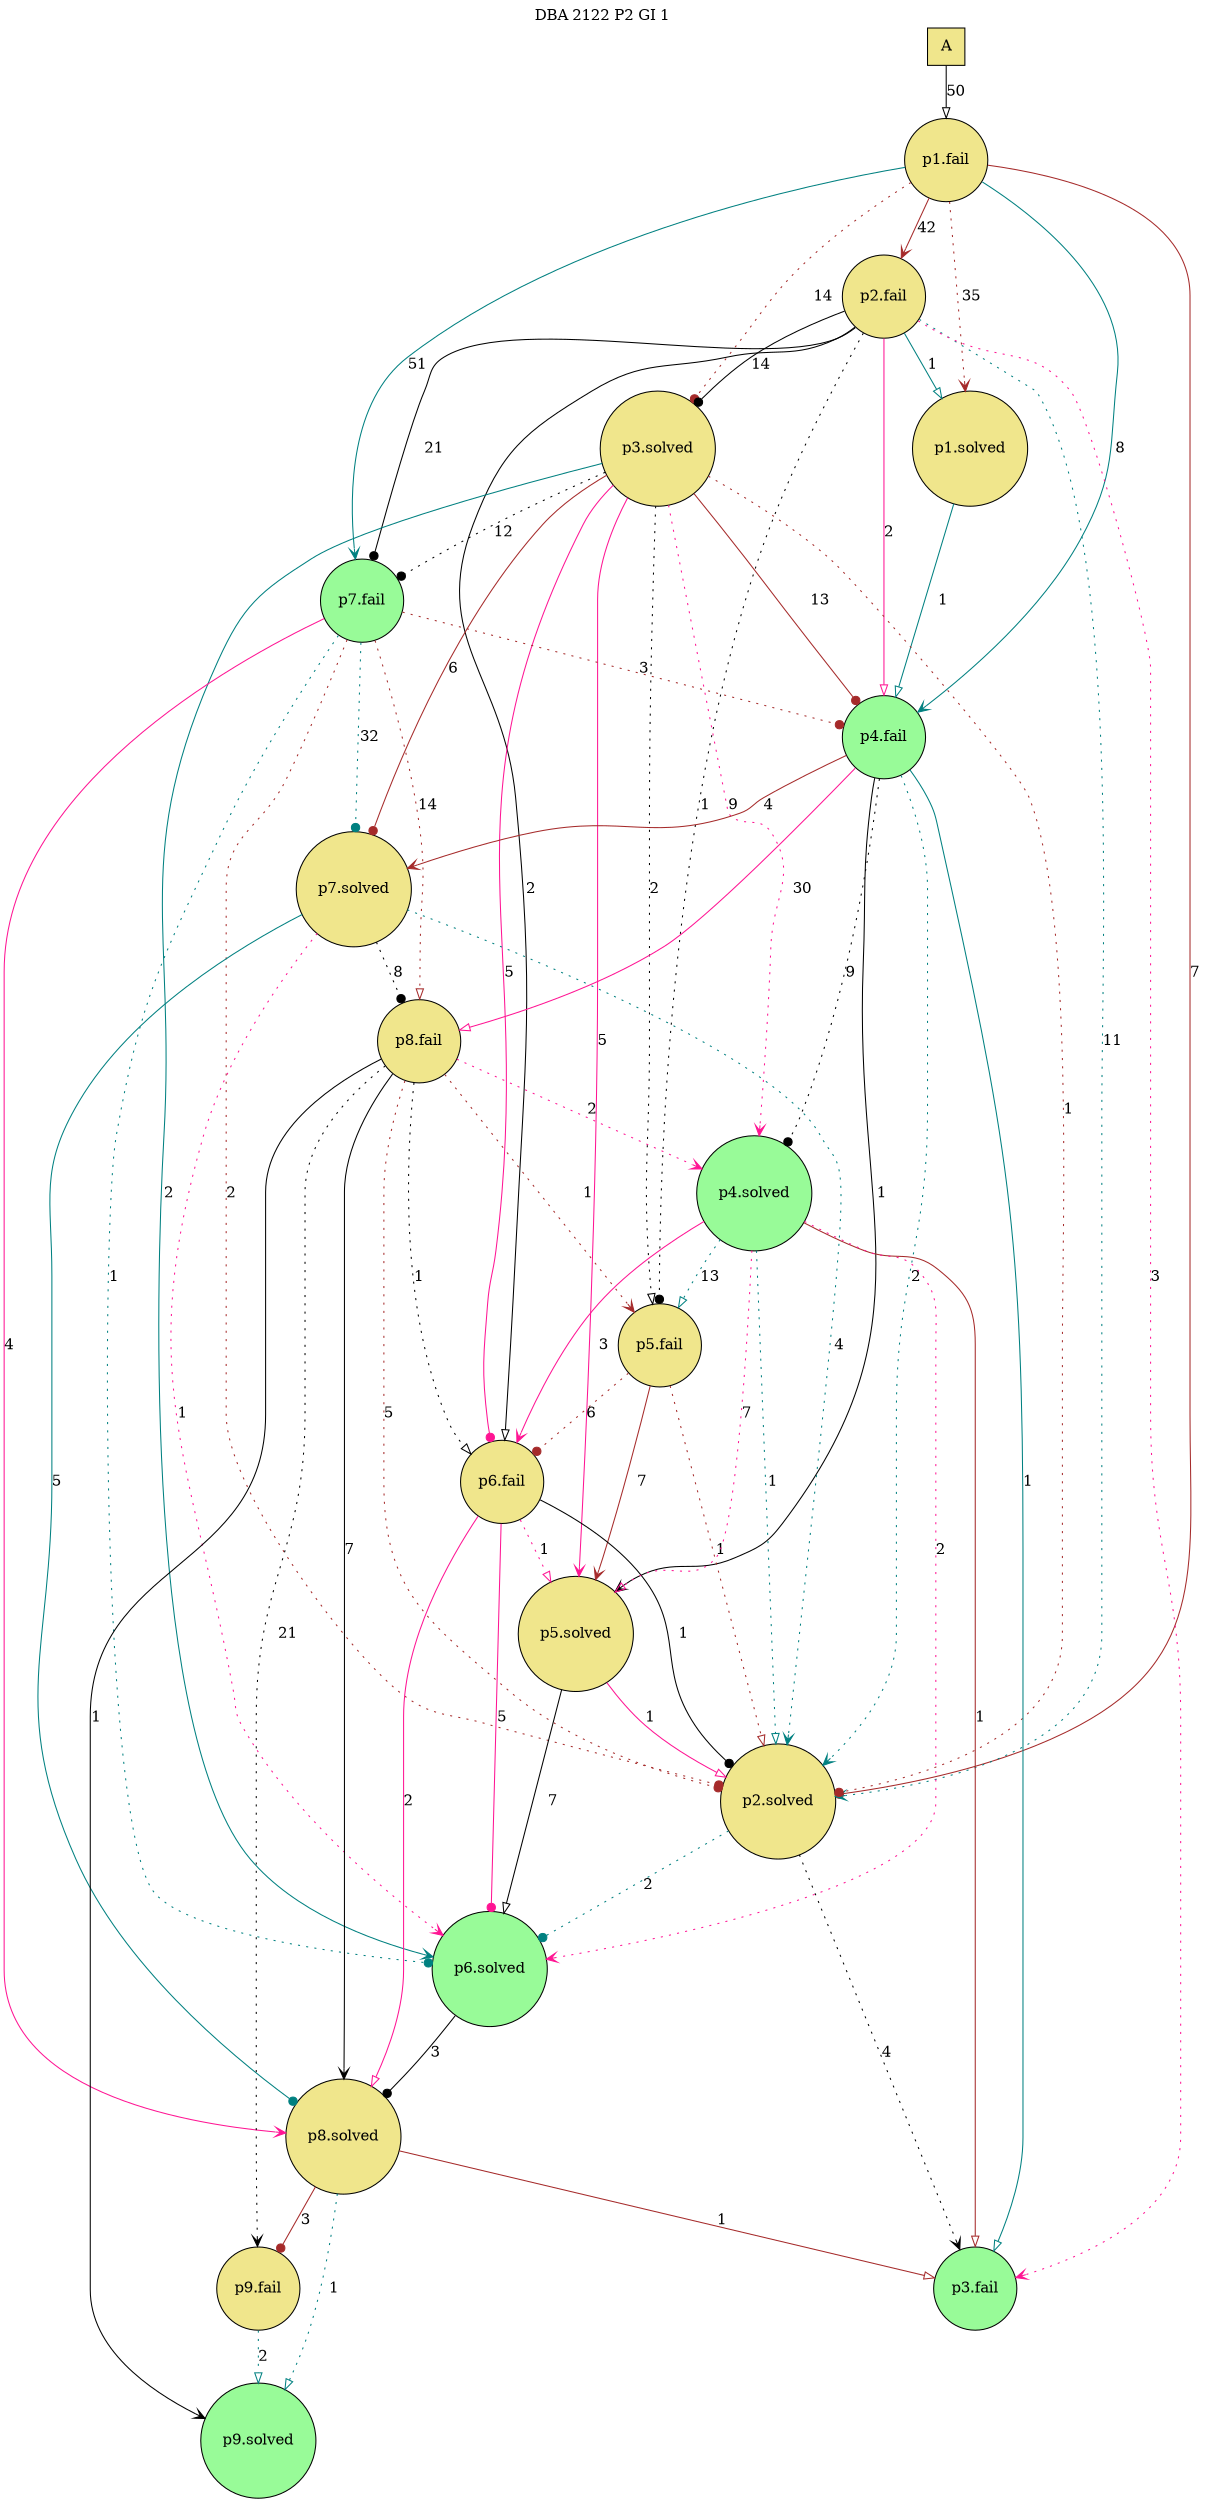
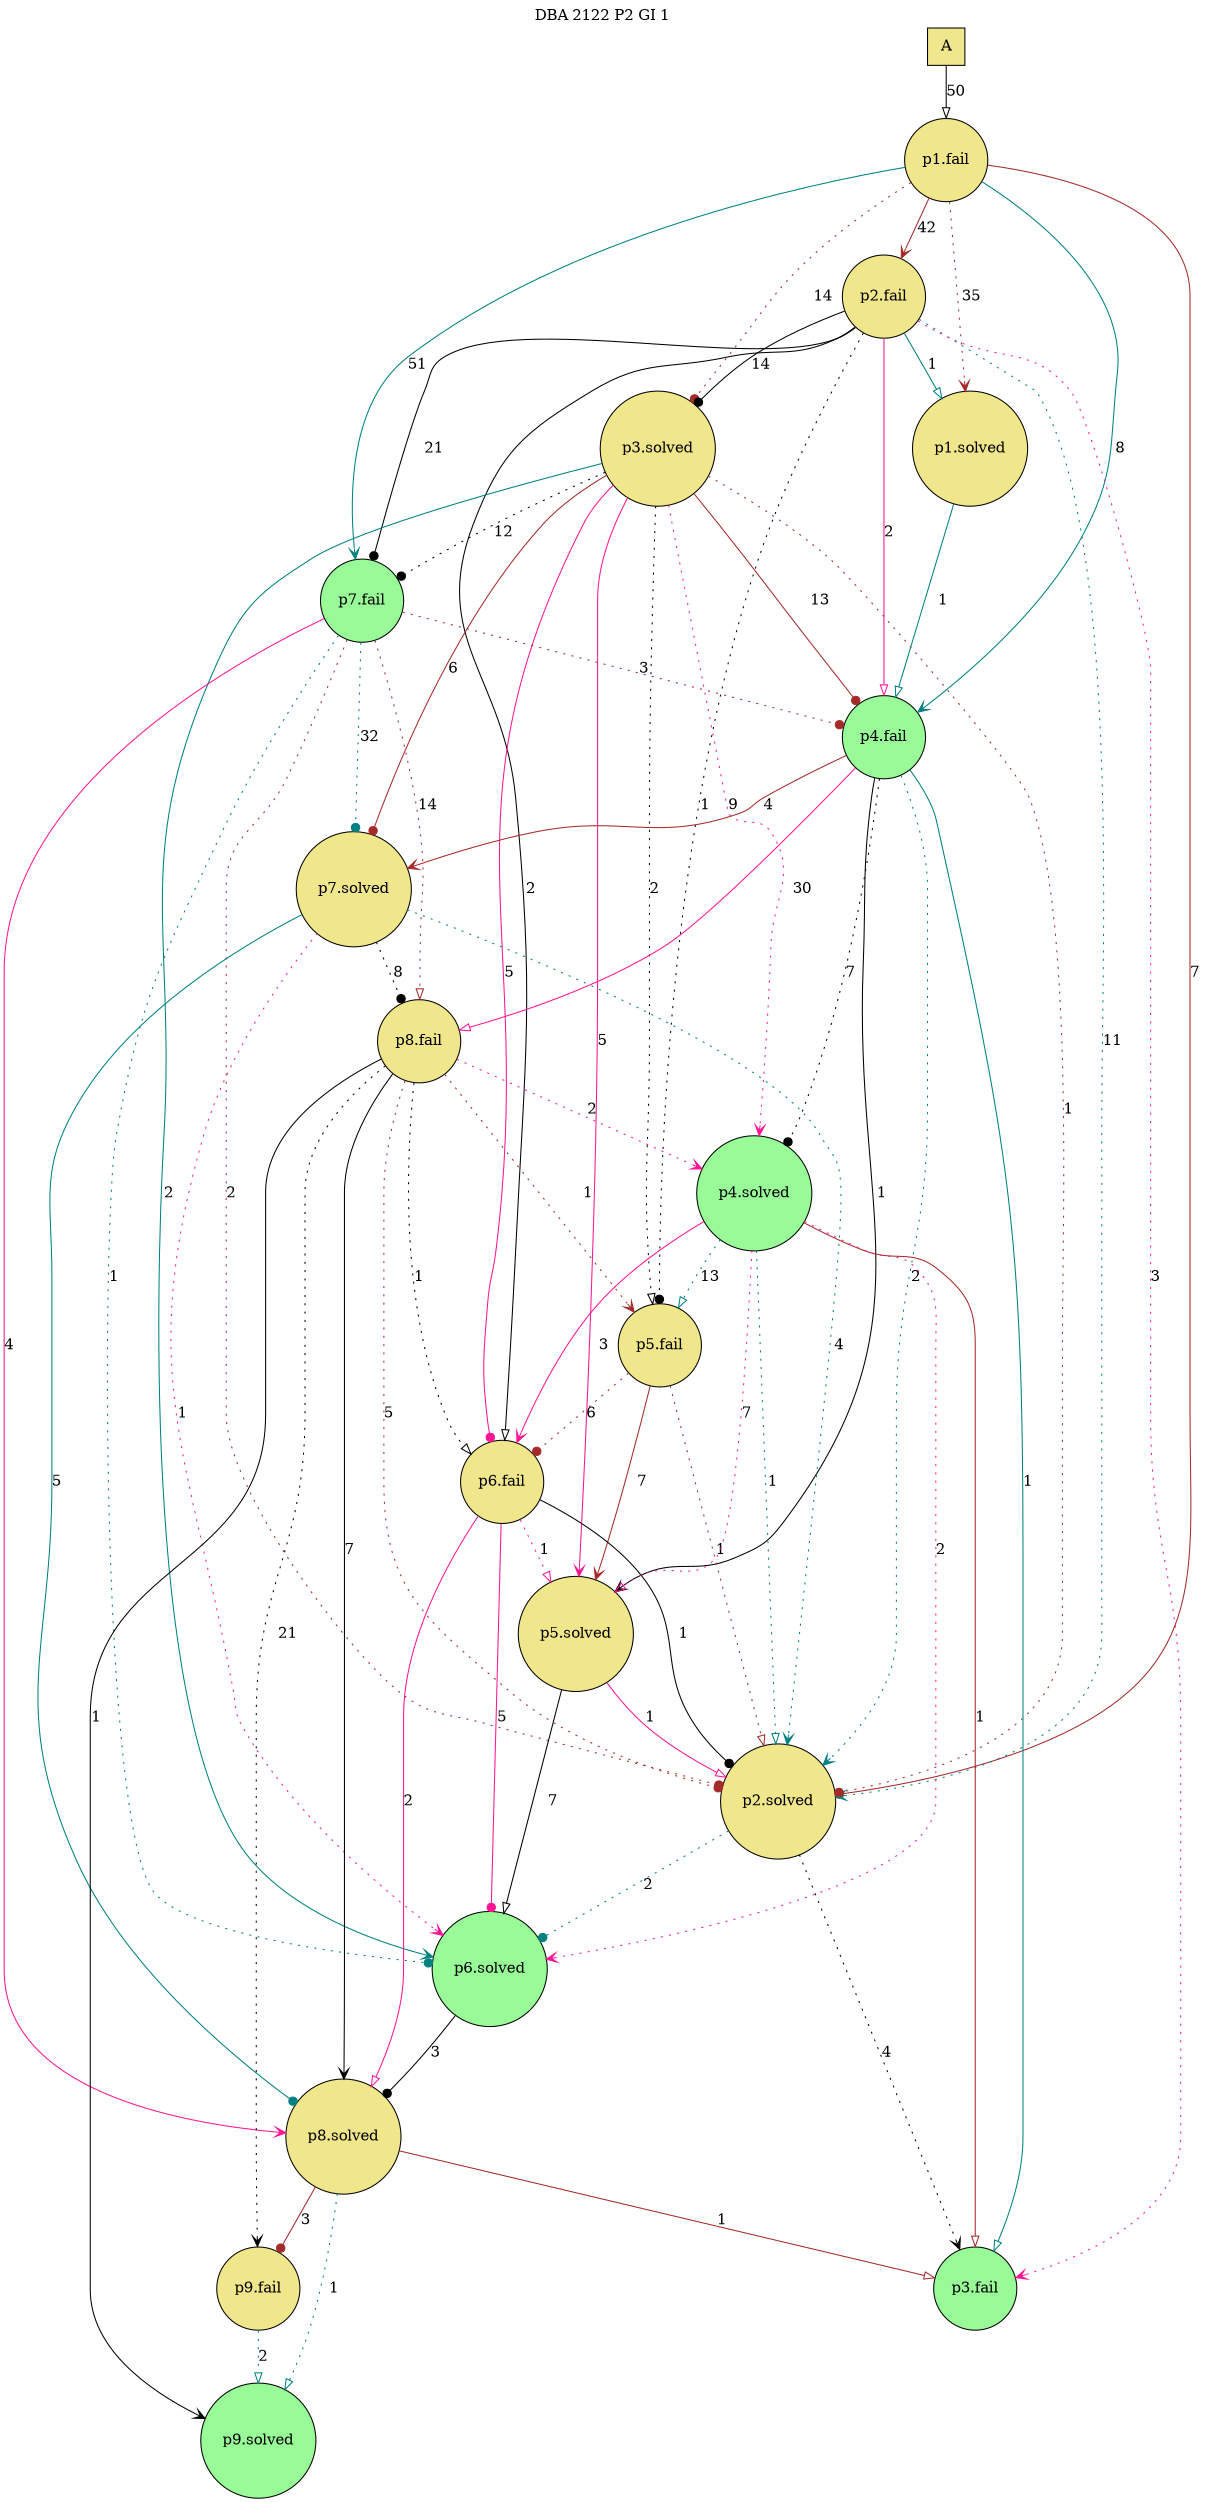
(851, 973) -> (851, 973)
